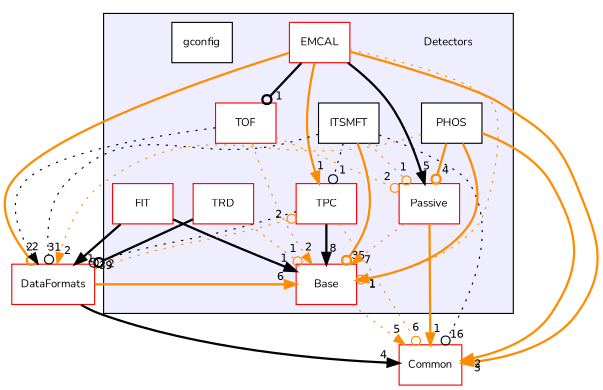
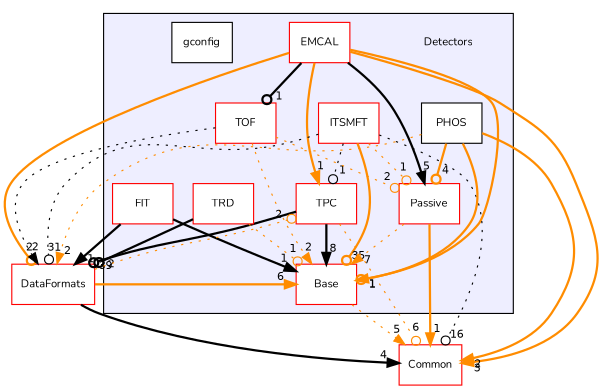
(349, 123) -> (349, 123)
(497, 152) -> (497, 152)
(197, 237) -> (197, 237)
